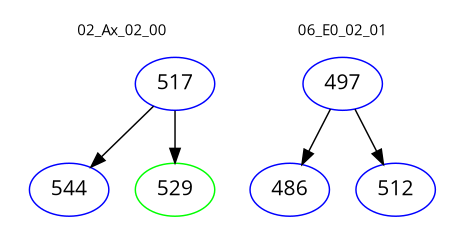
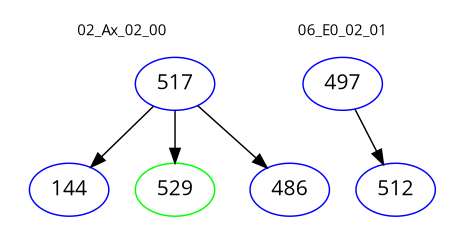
(320, 130) -> (217, 123)
(69, 190) -> (69, 190)
